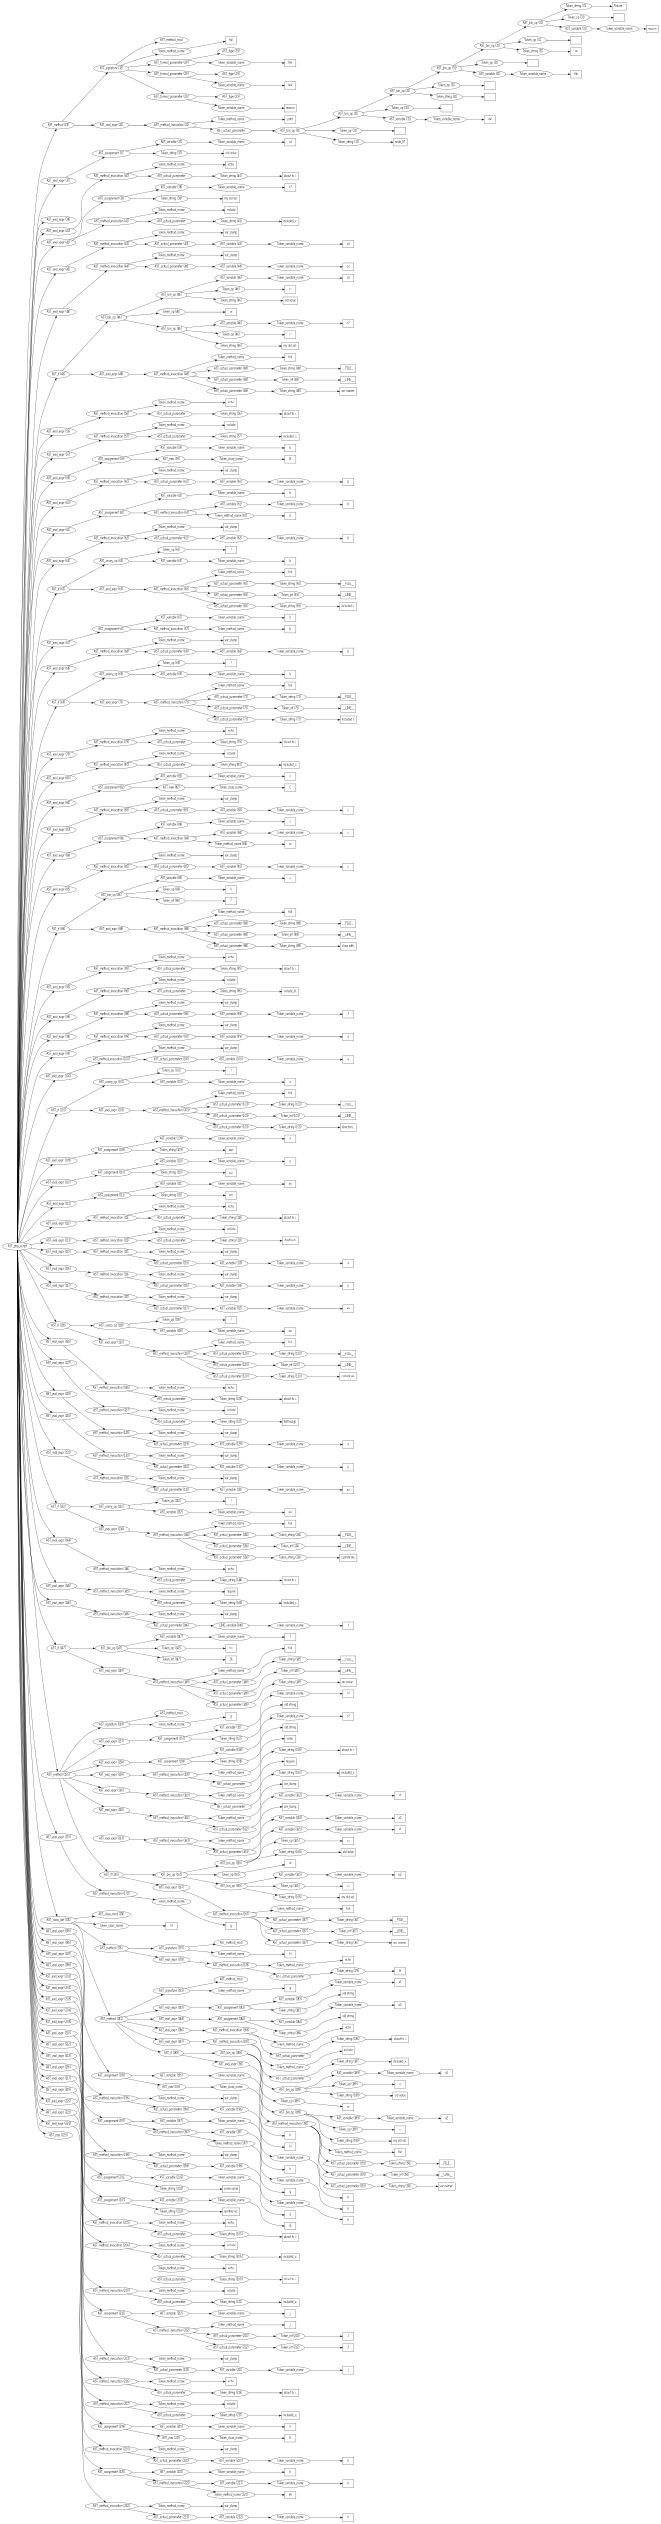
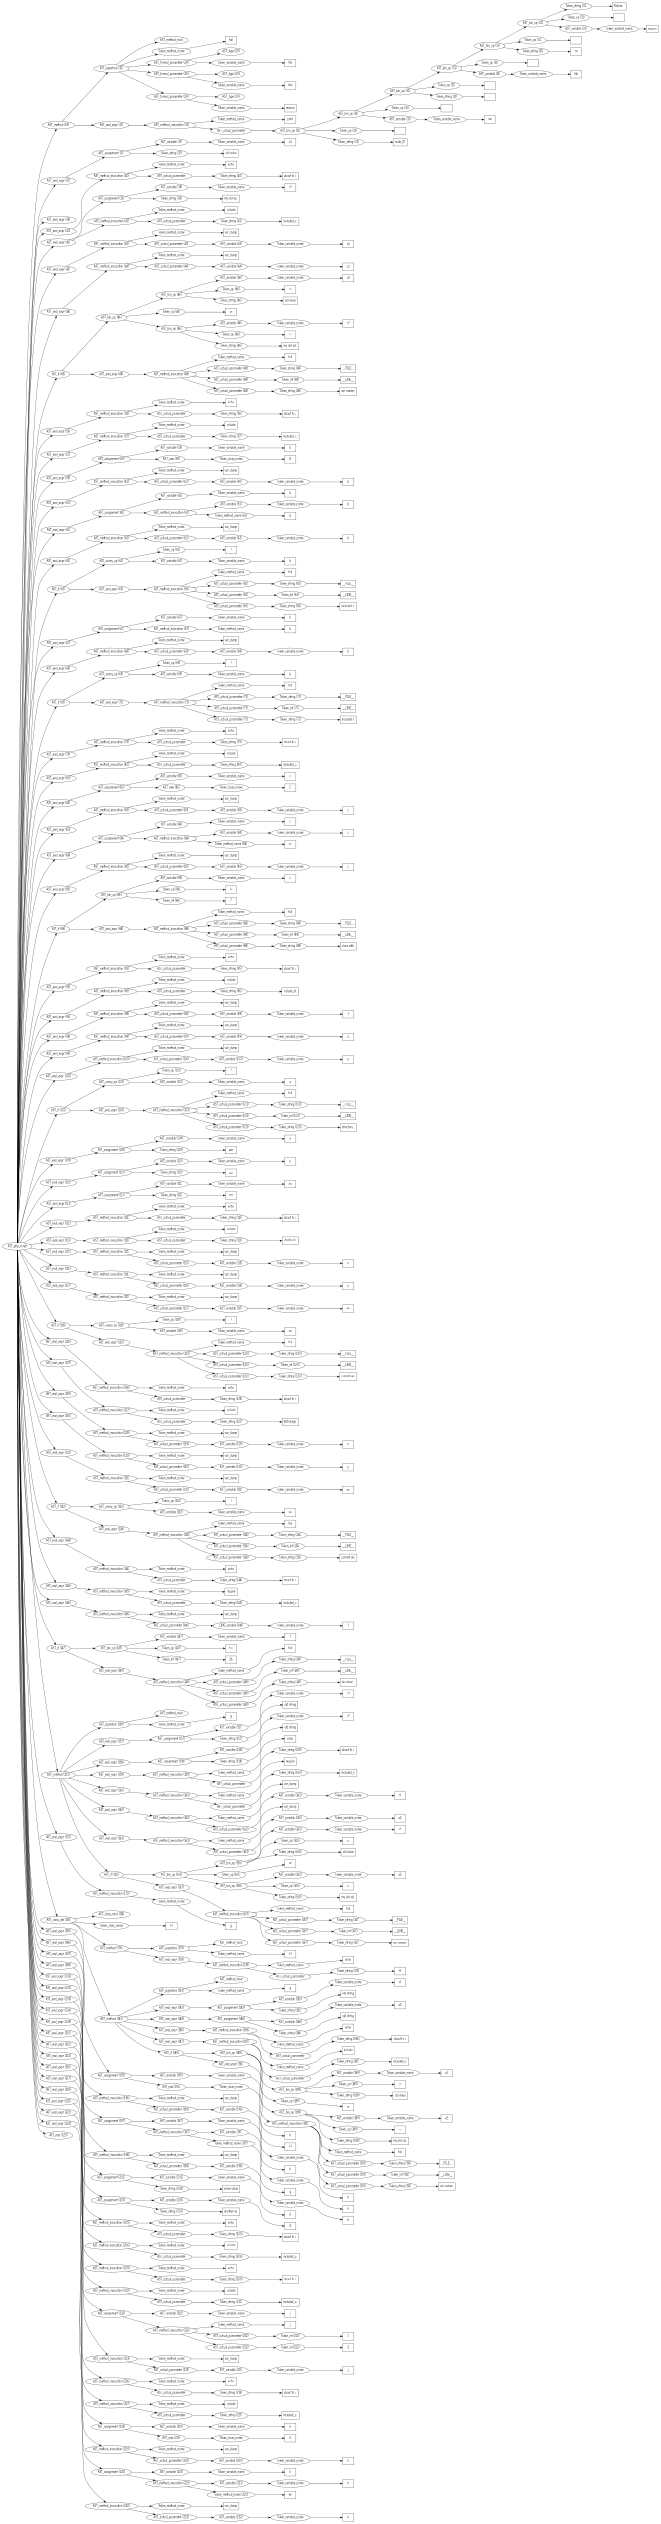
none -> (79, 1809)
none -> (111, 2268)
